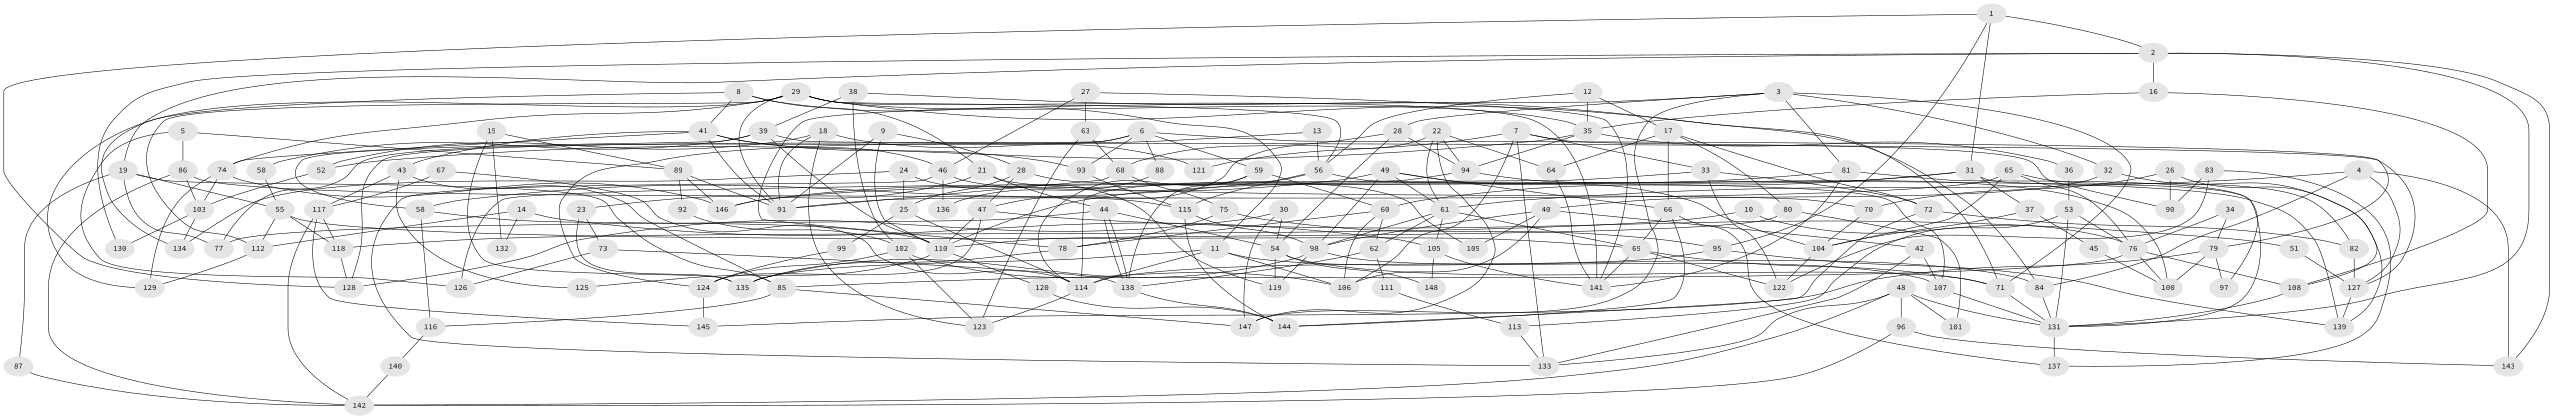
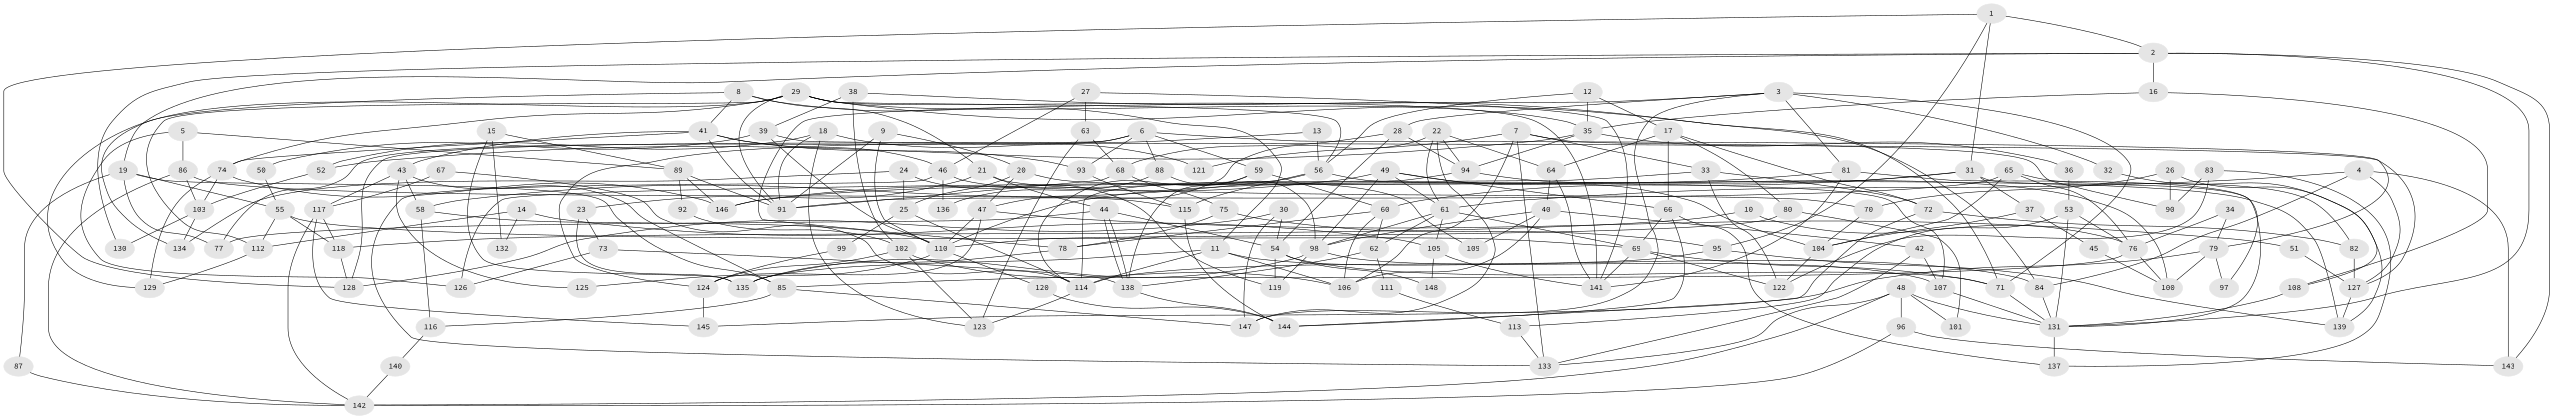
(458, 147) -> (411, 189)
(1816, 197) -> (1549, 190)
(1250, 229) -> (1290, 190)
(2214, 268) -> none
